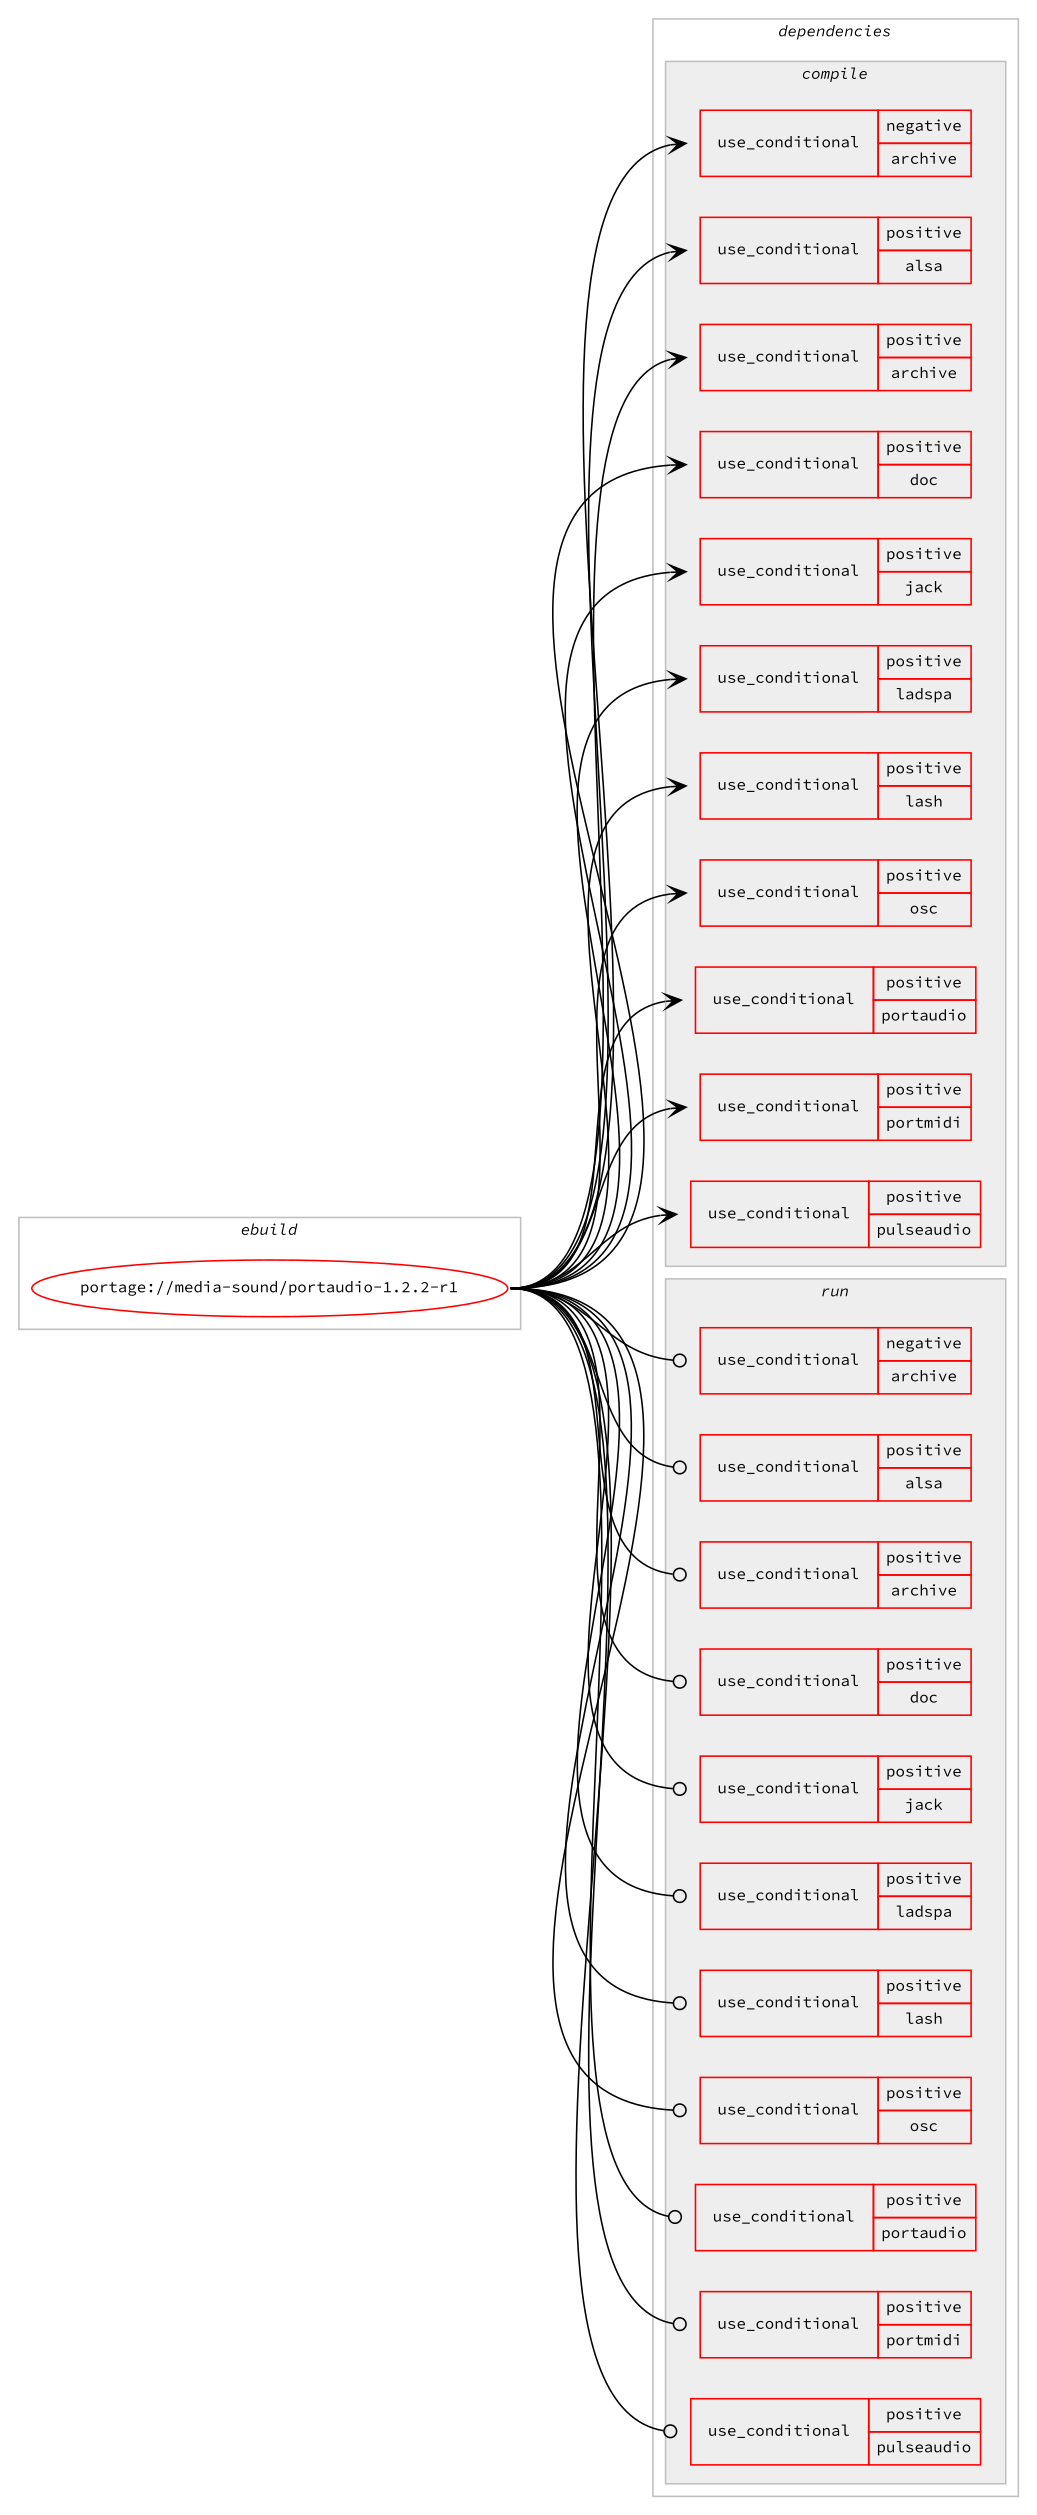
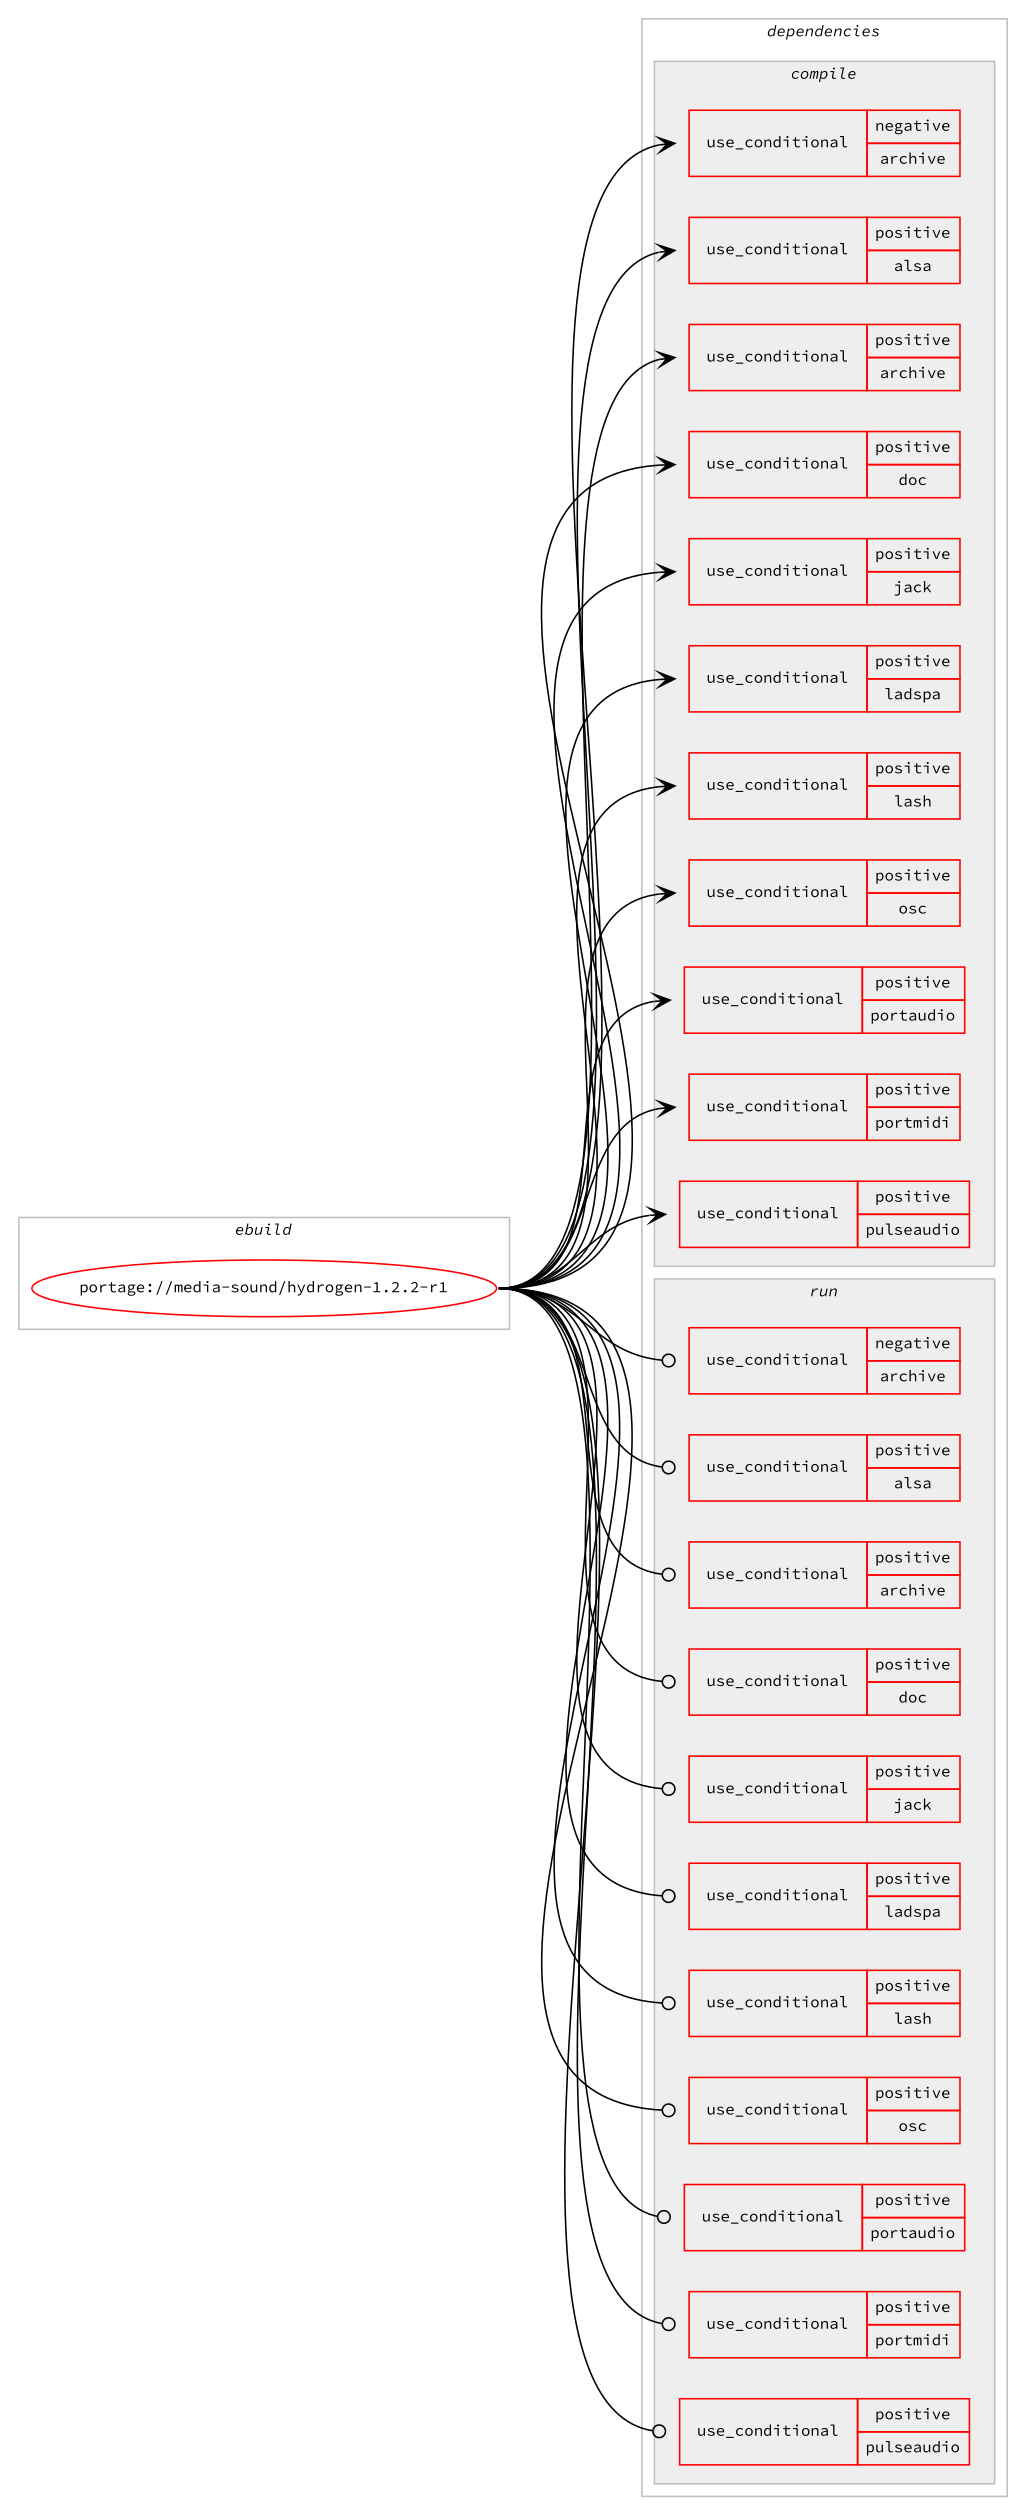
(270, 1288) -> (264, 1288)
